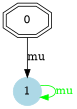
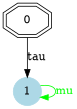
(36, 57) -> (37, 57)
